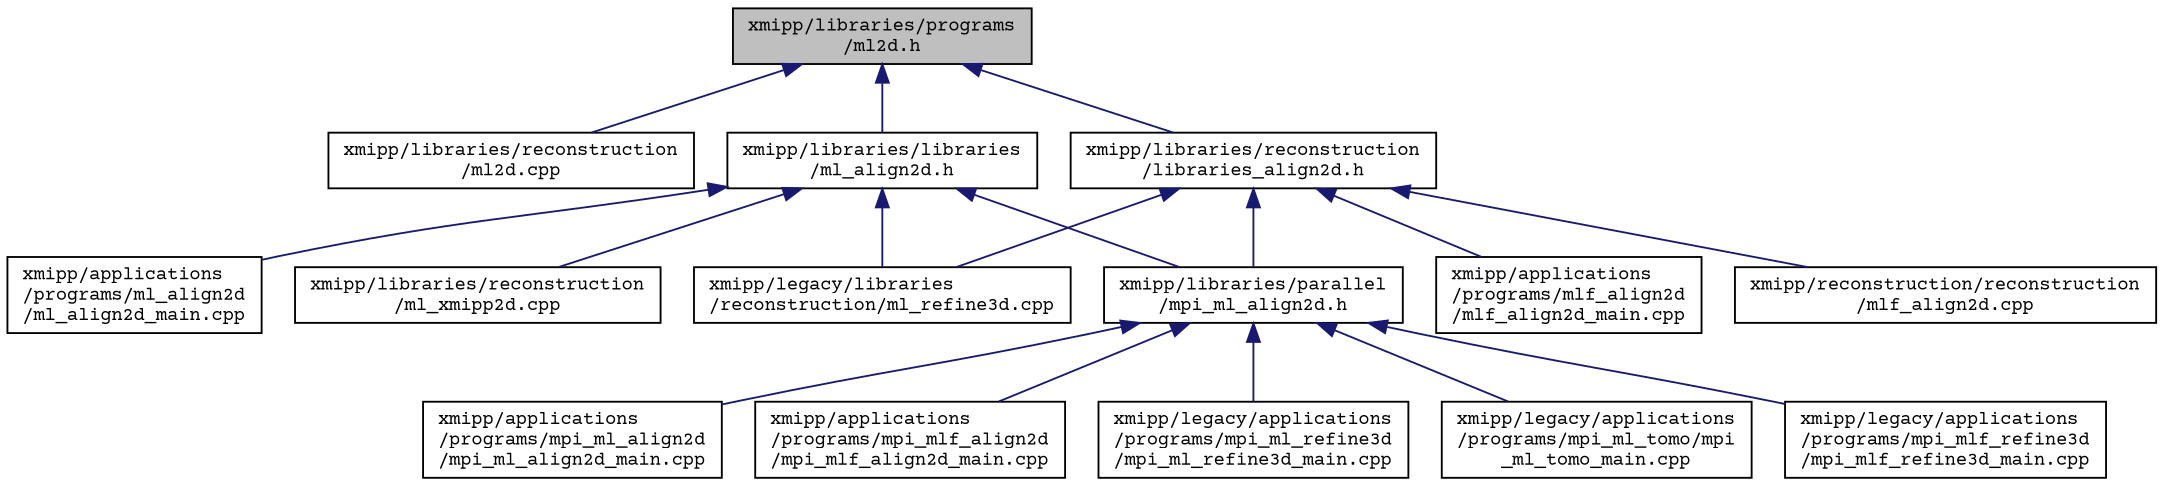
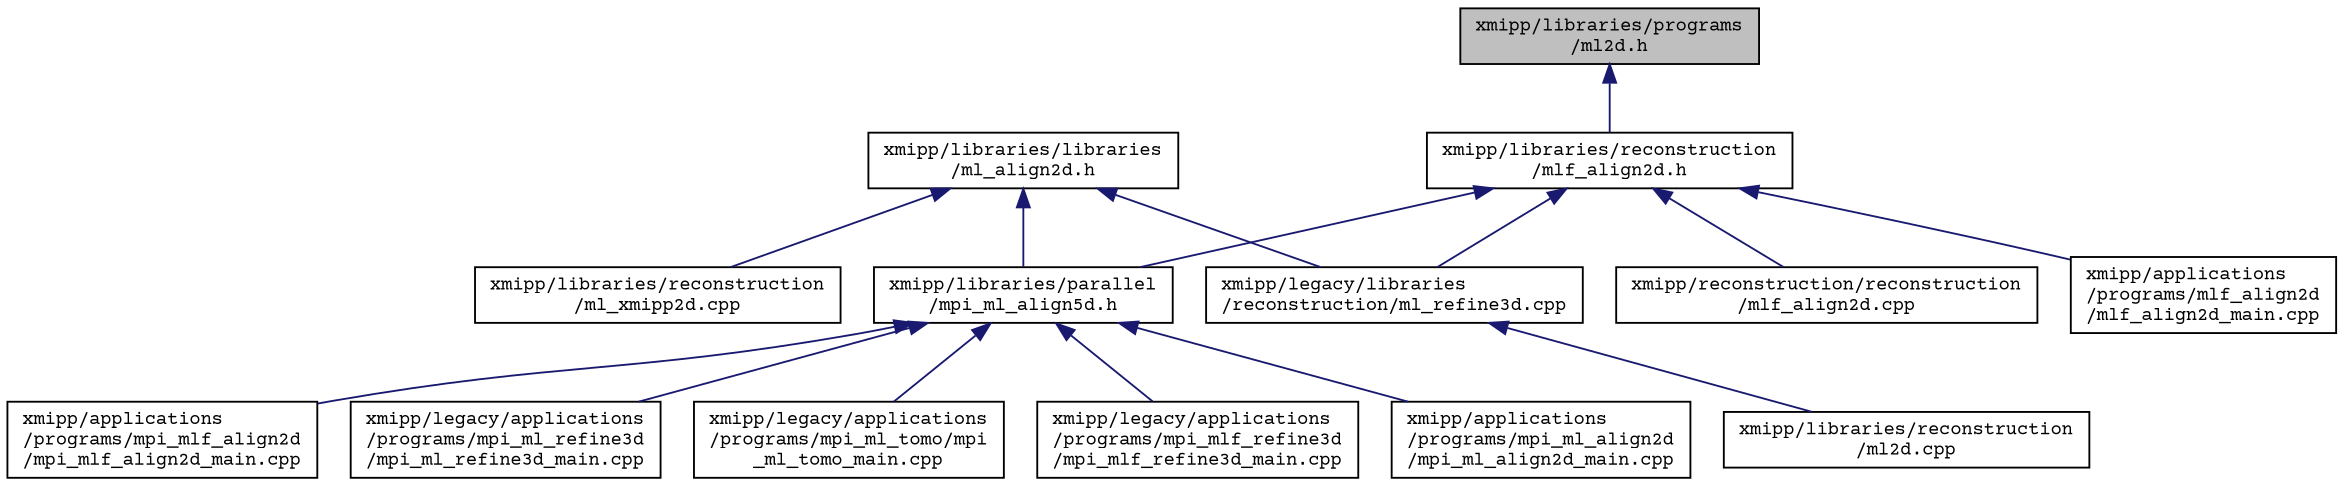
(688, 101) -> (1660, 370)
(882, 108) -> none
(1253, 161) -> (1610, 161)
(135, 295) -> none
(1253, 295) -> (1023, 295)
